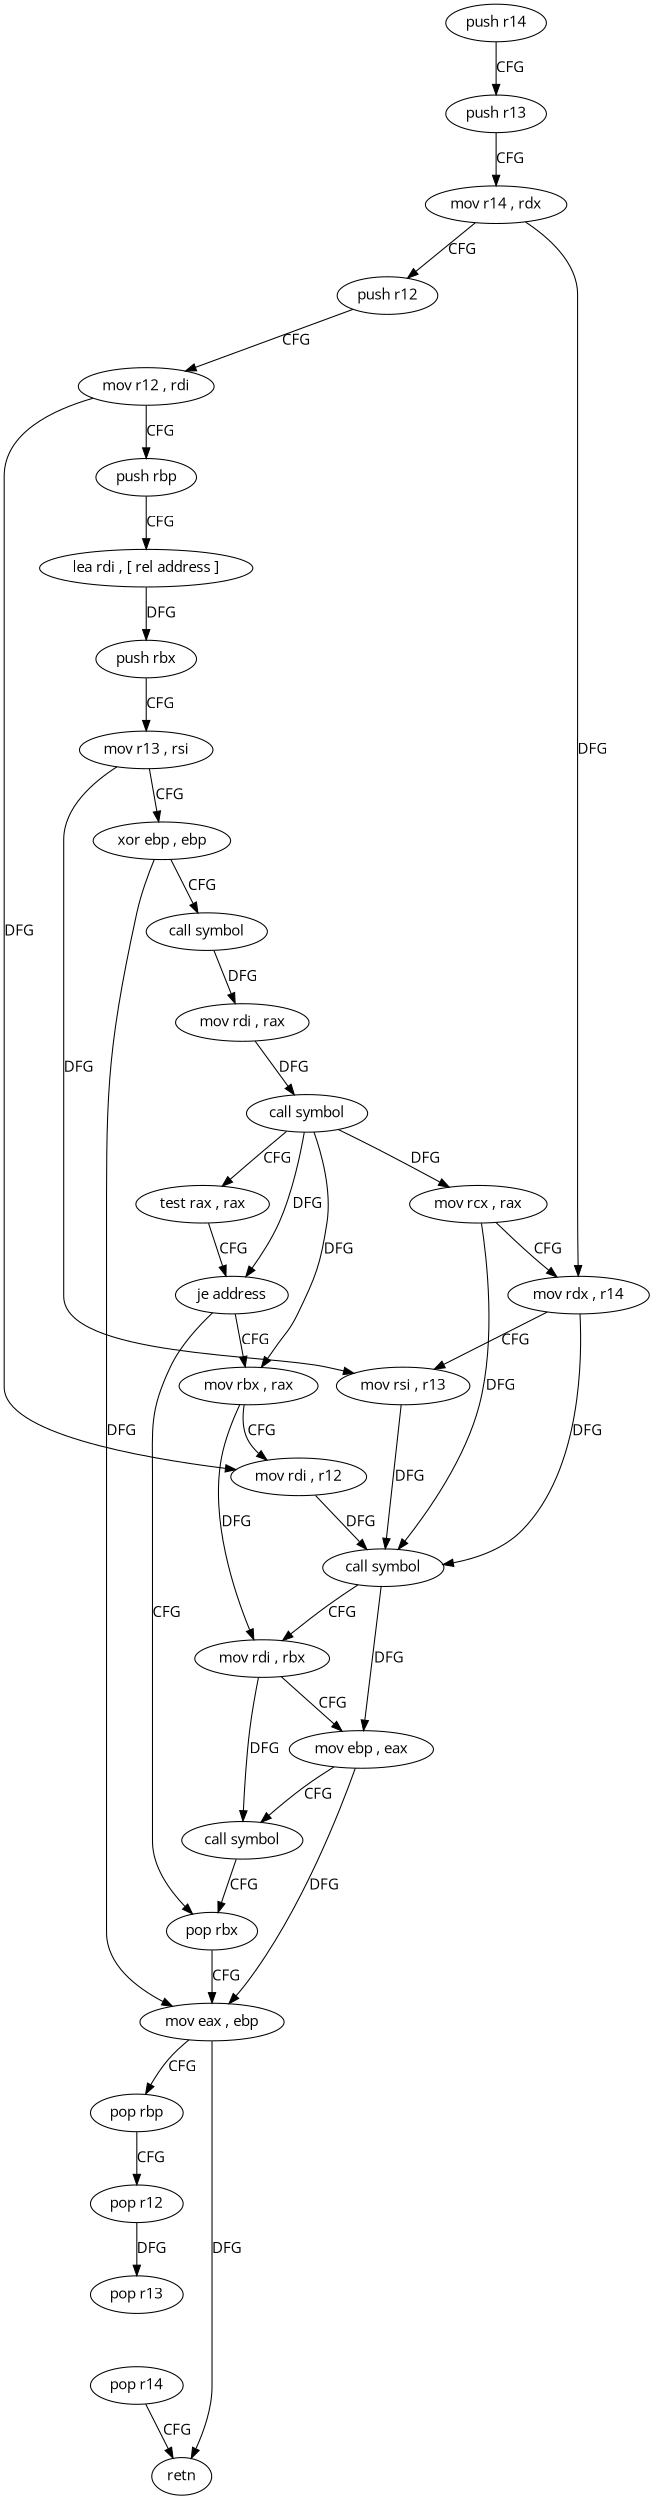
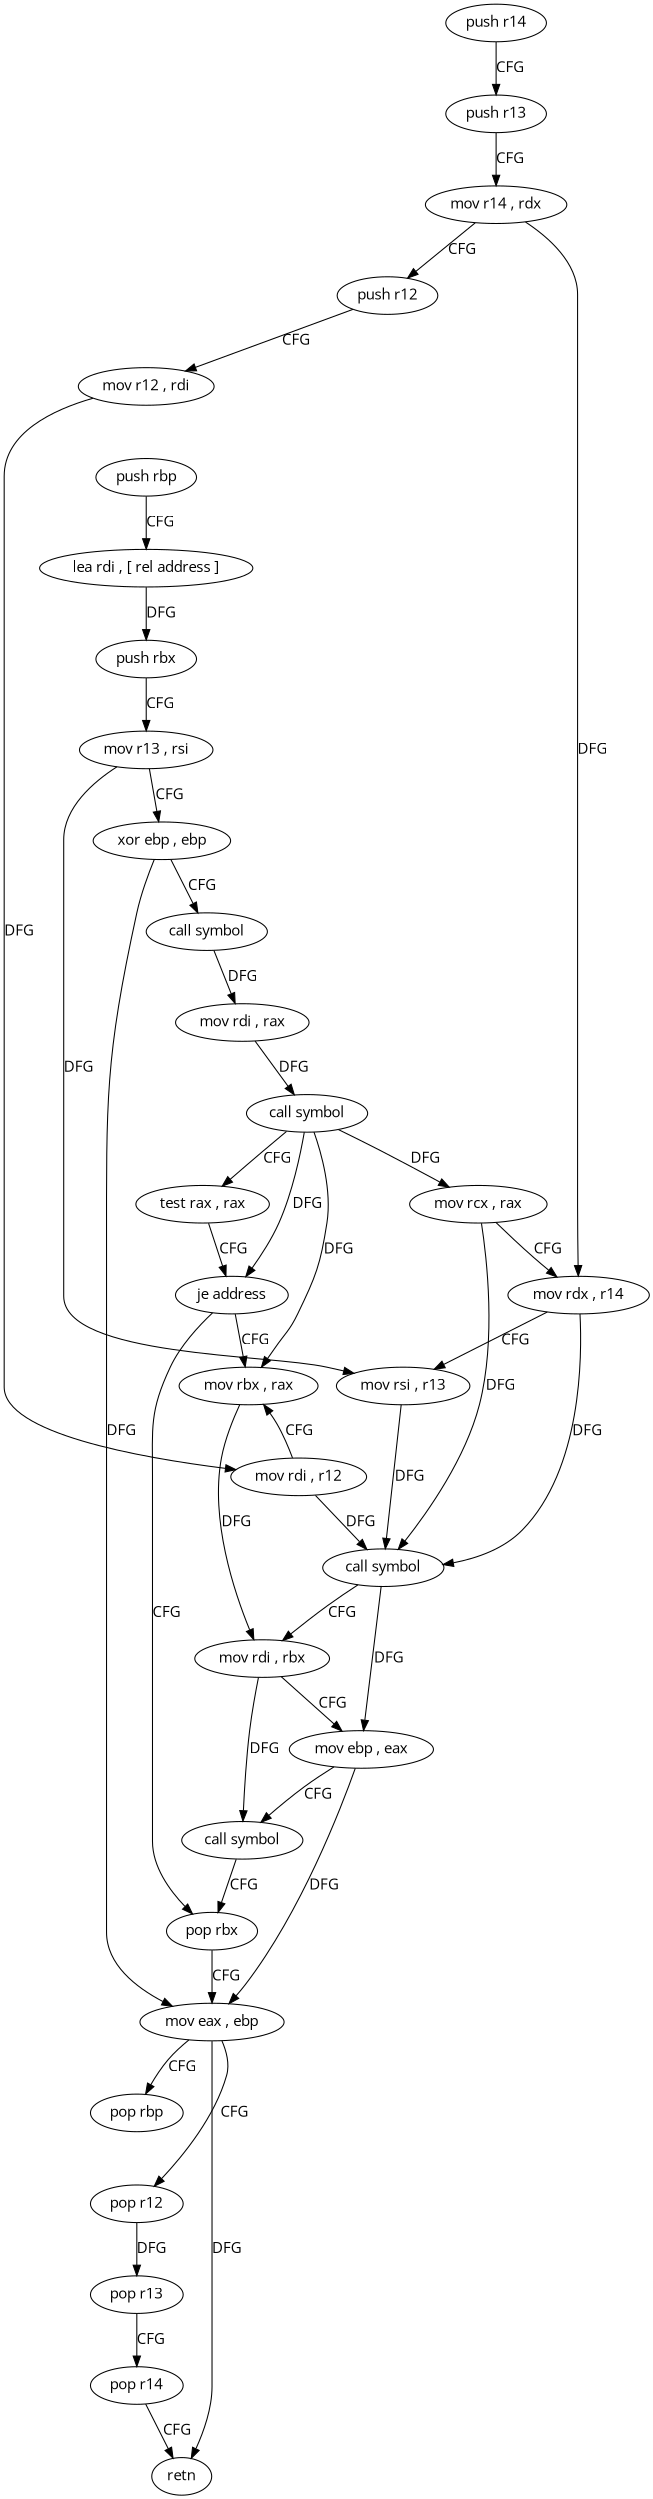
(146, 427) -> none
(245, 1431) -> (283, 1435)
(137, 2153) -> (205, 2122)
none -> (137, 2335)
